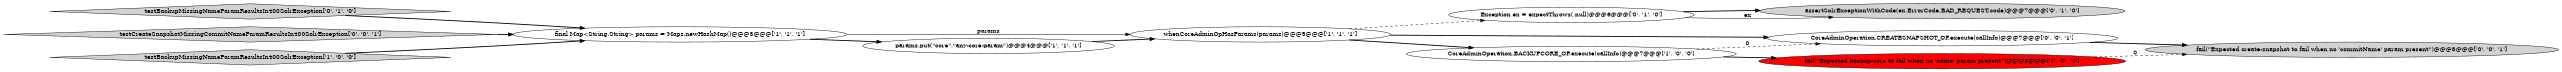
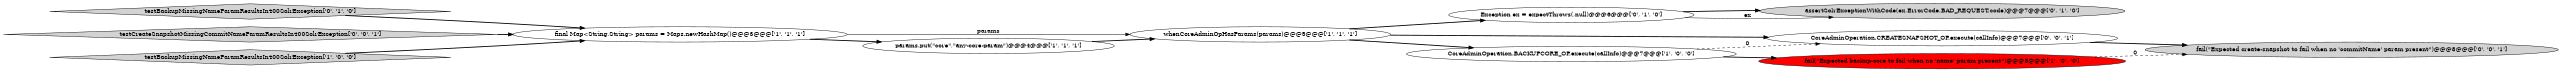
(1415, 25) -> (1415, 25)
